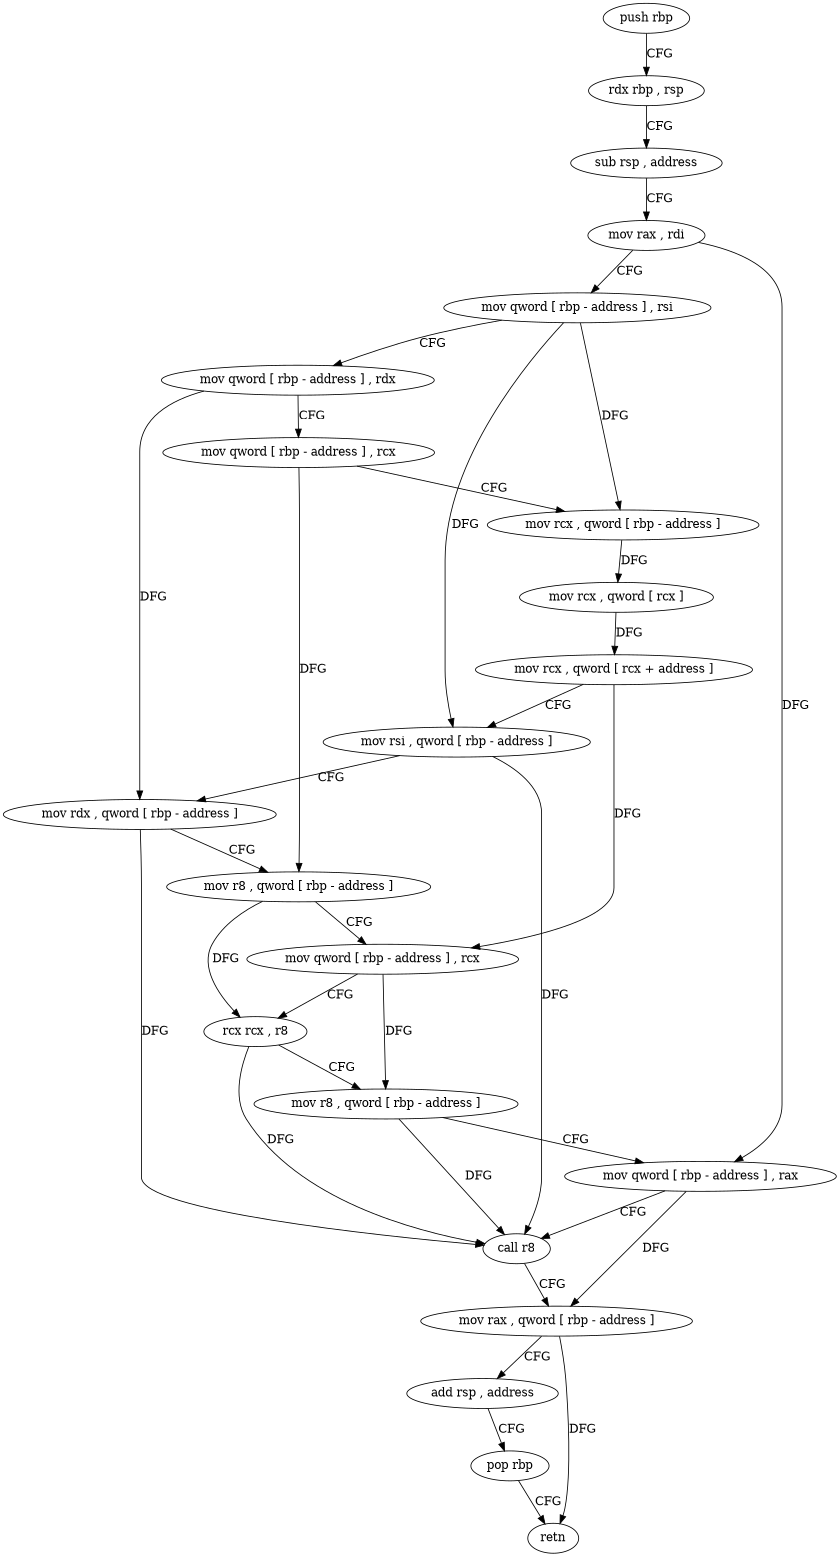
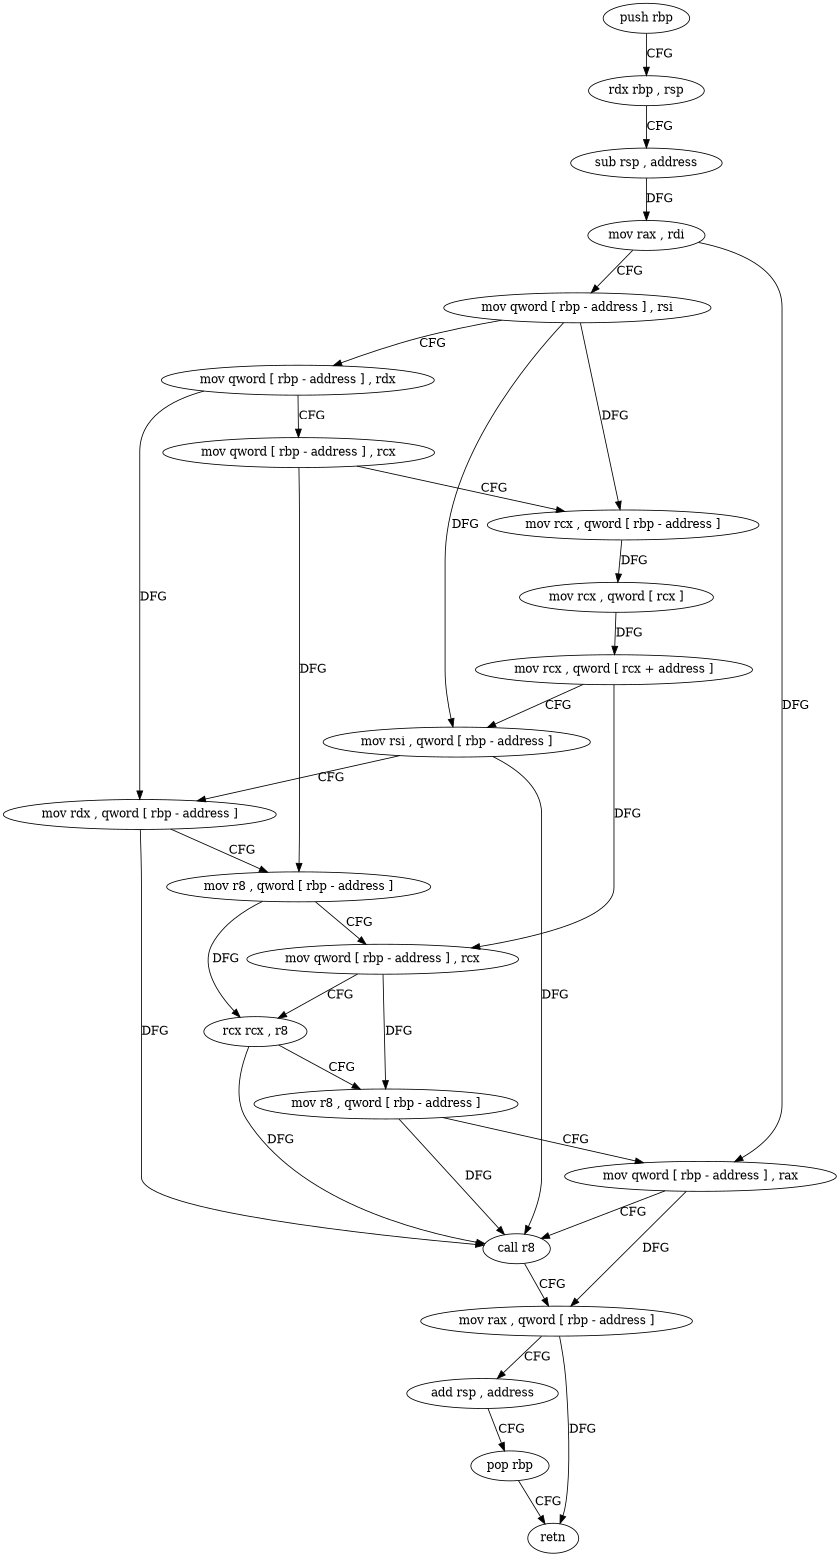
(660, 199) -> (660, 199)
